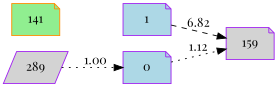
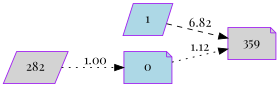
(36, 20) -> none
(147, 20) -> (148, 20)
(250, 44) -> (252, 44)
(36, 68) -> (36, 68)
